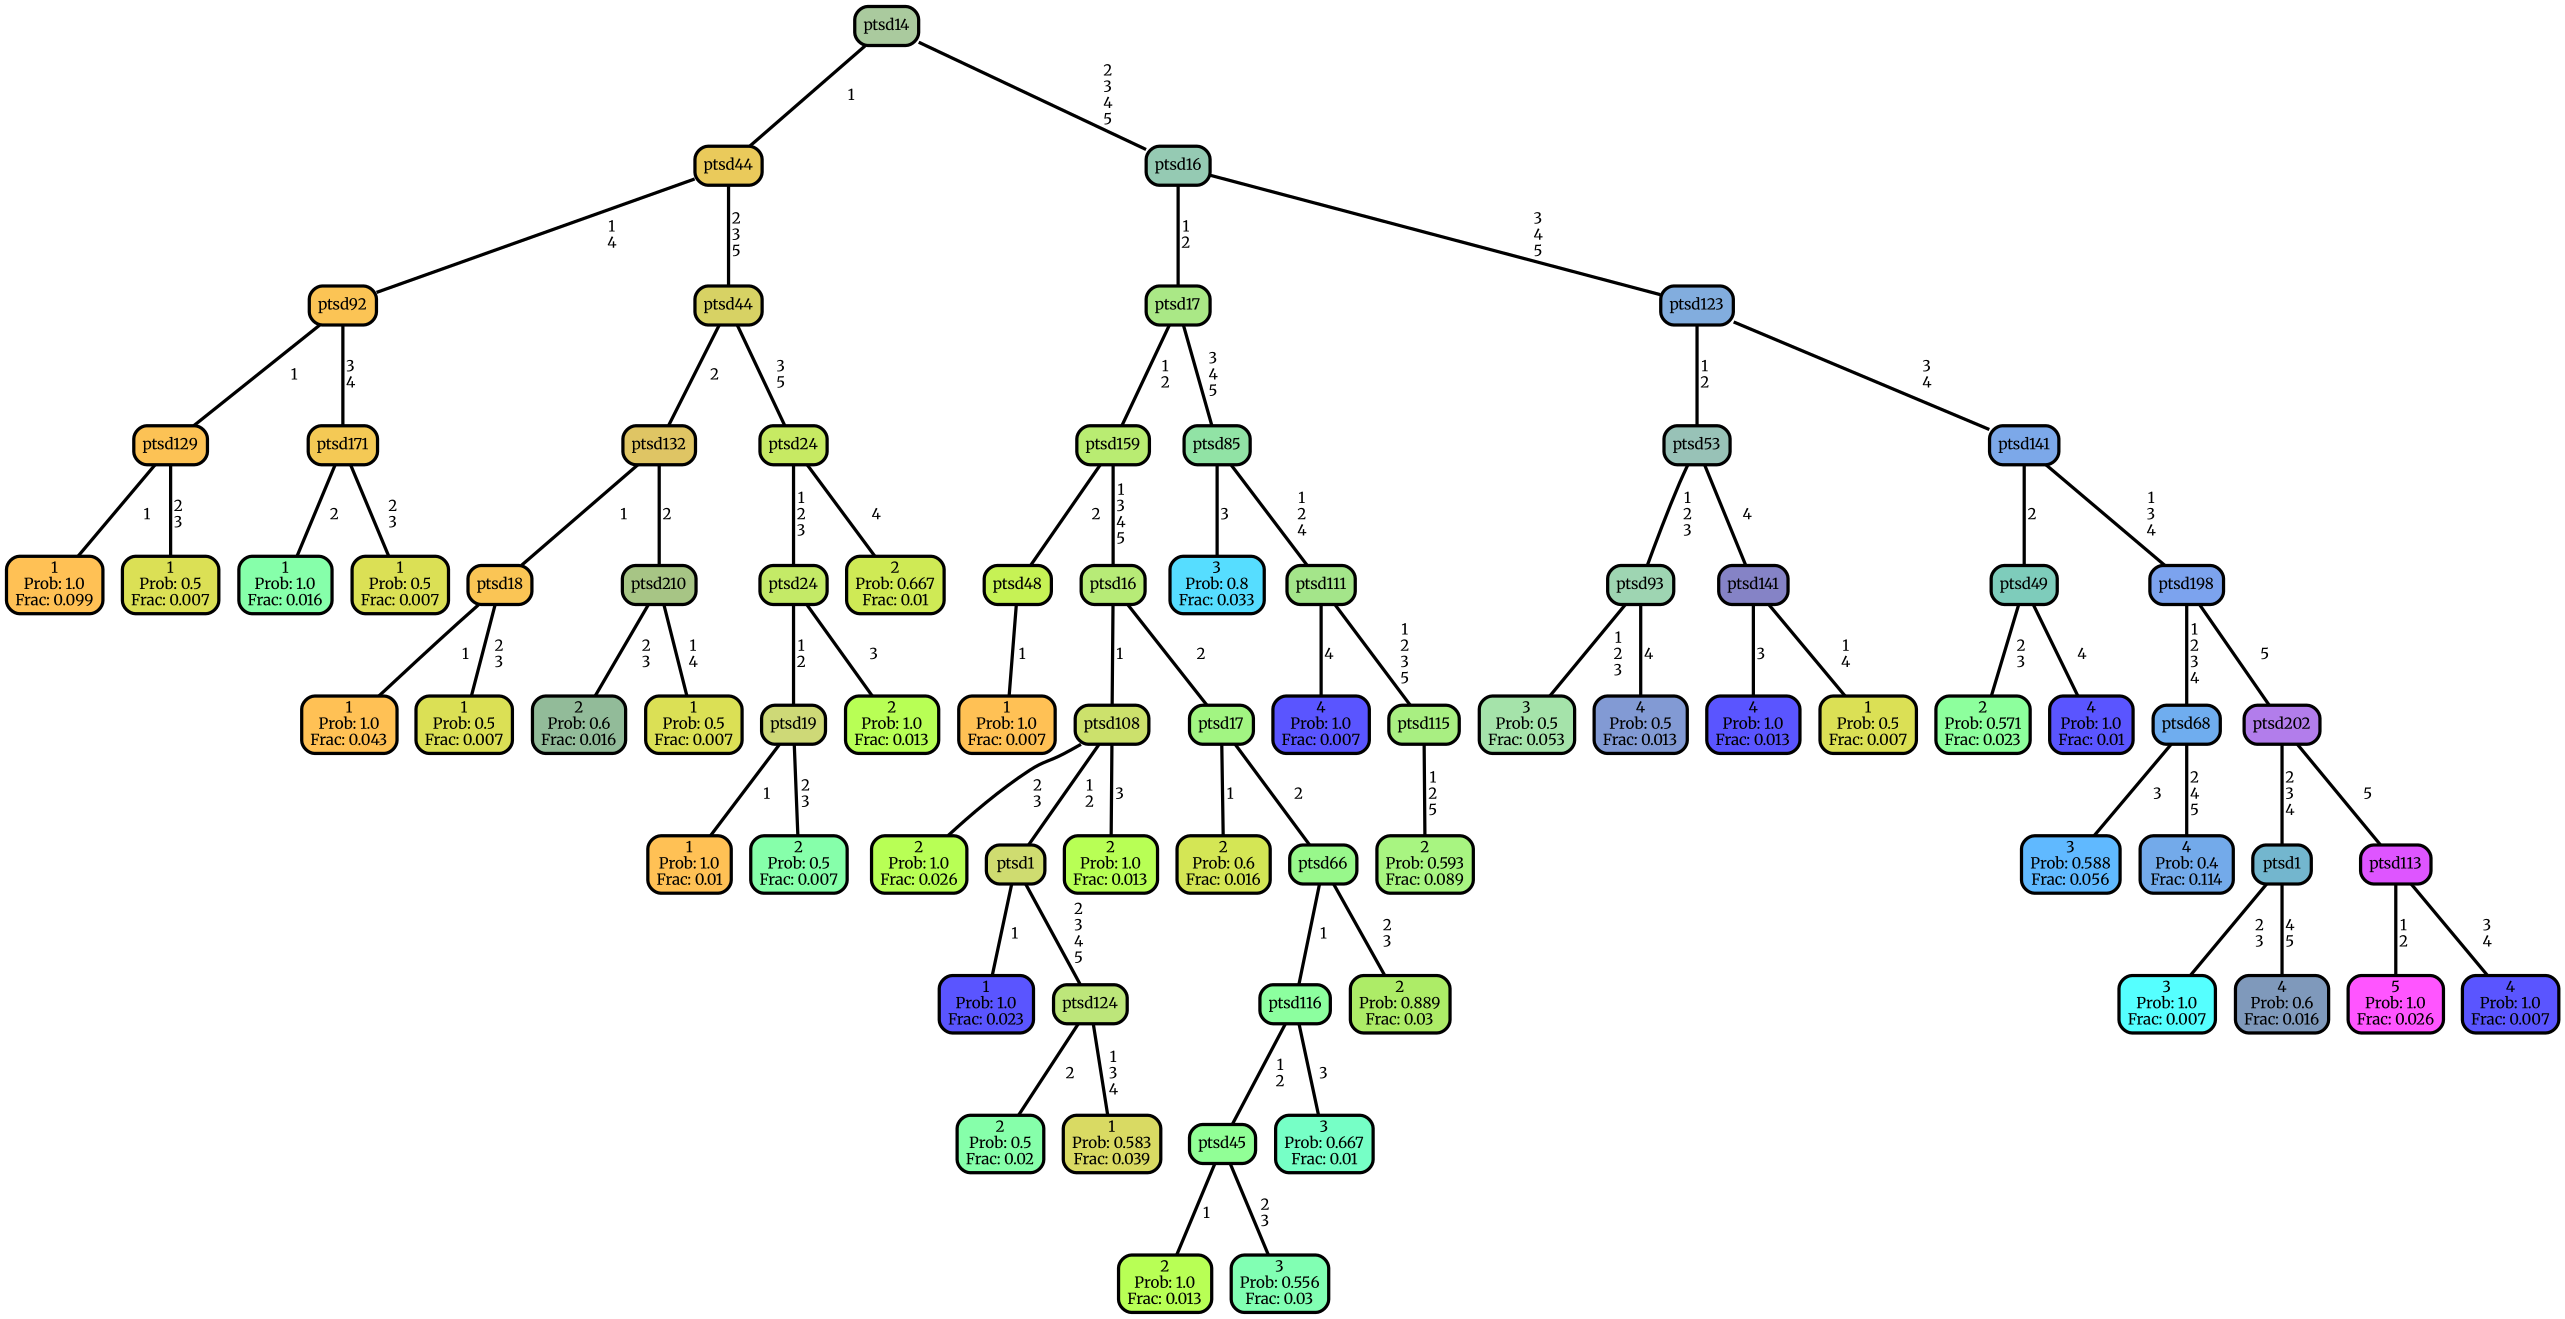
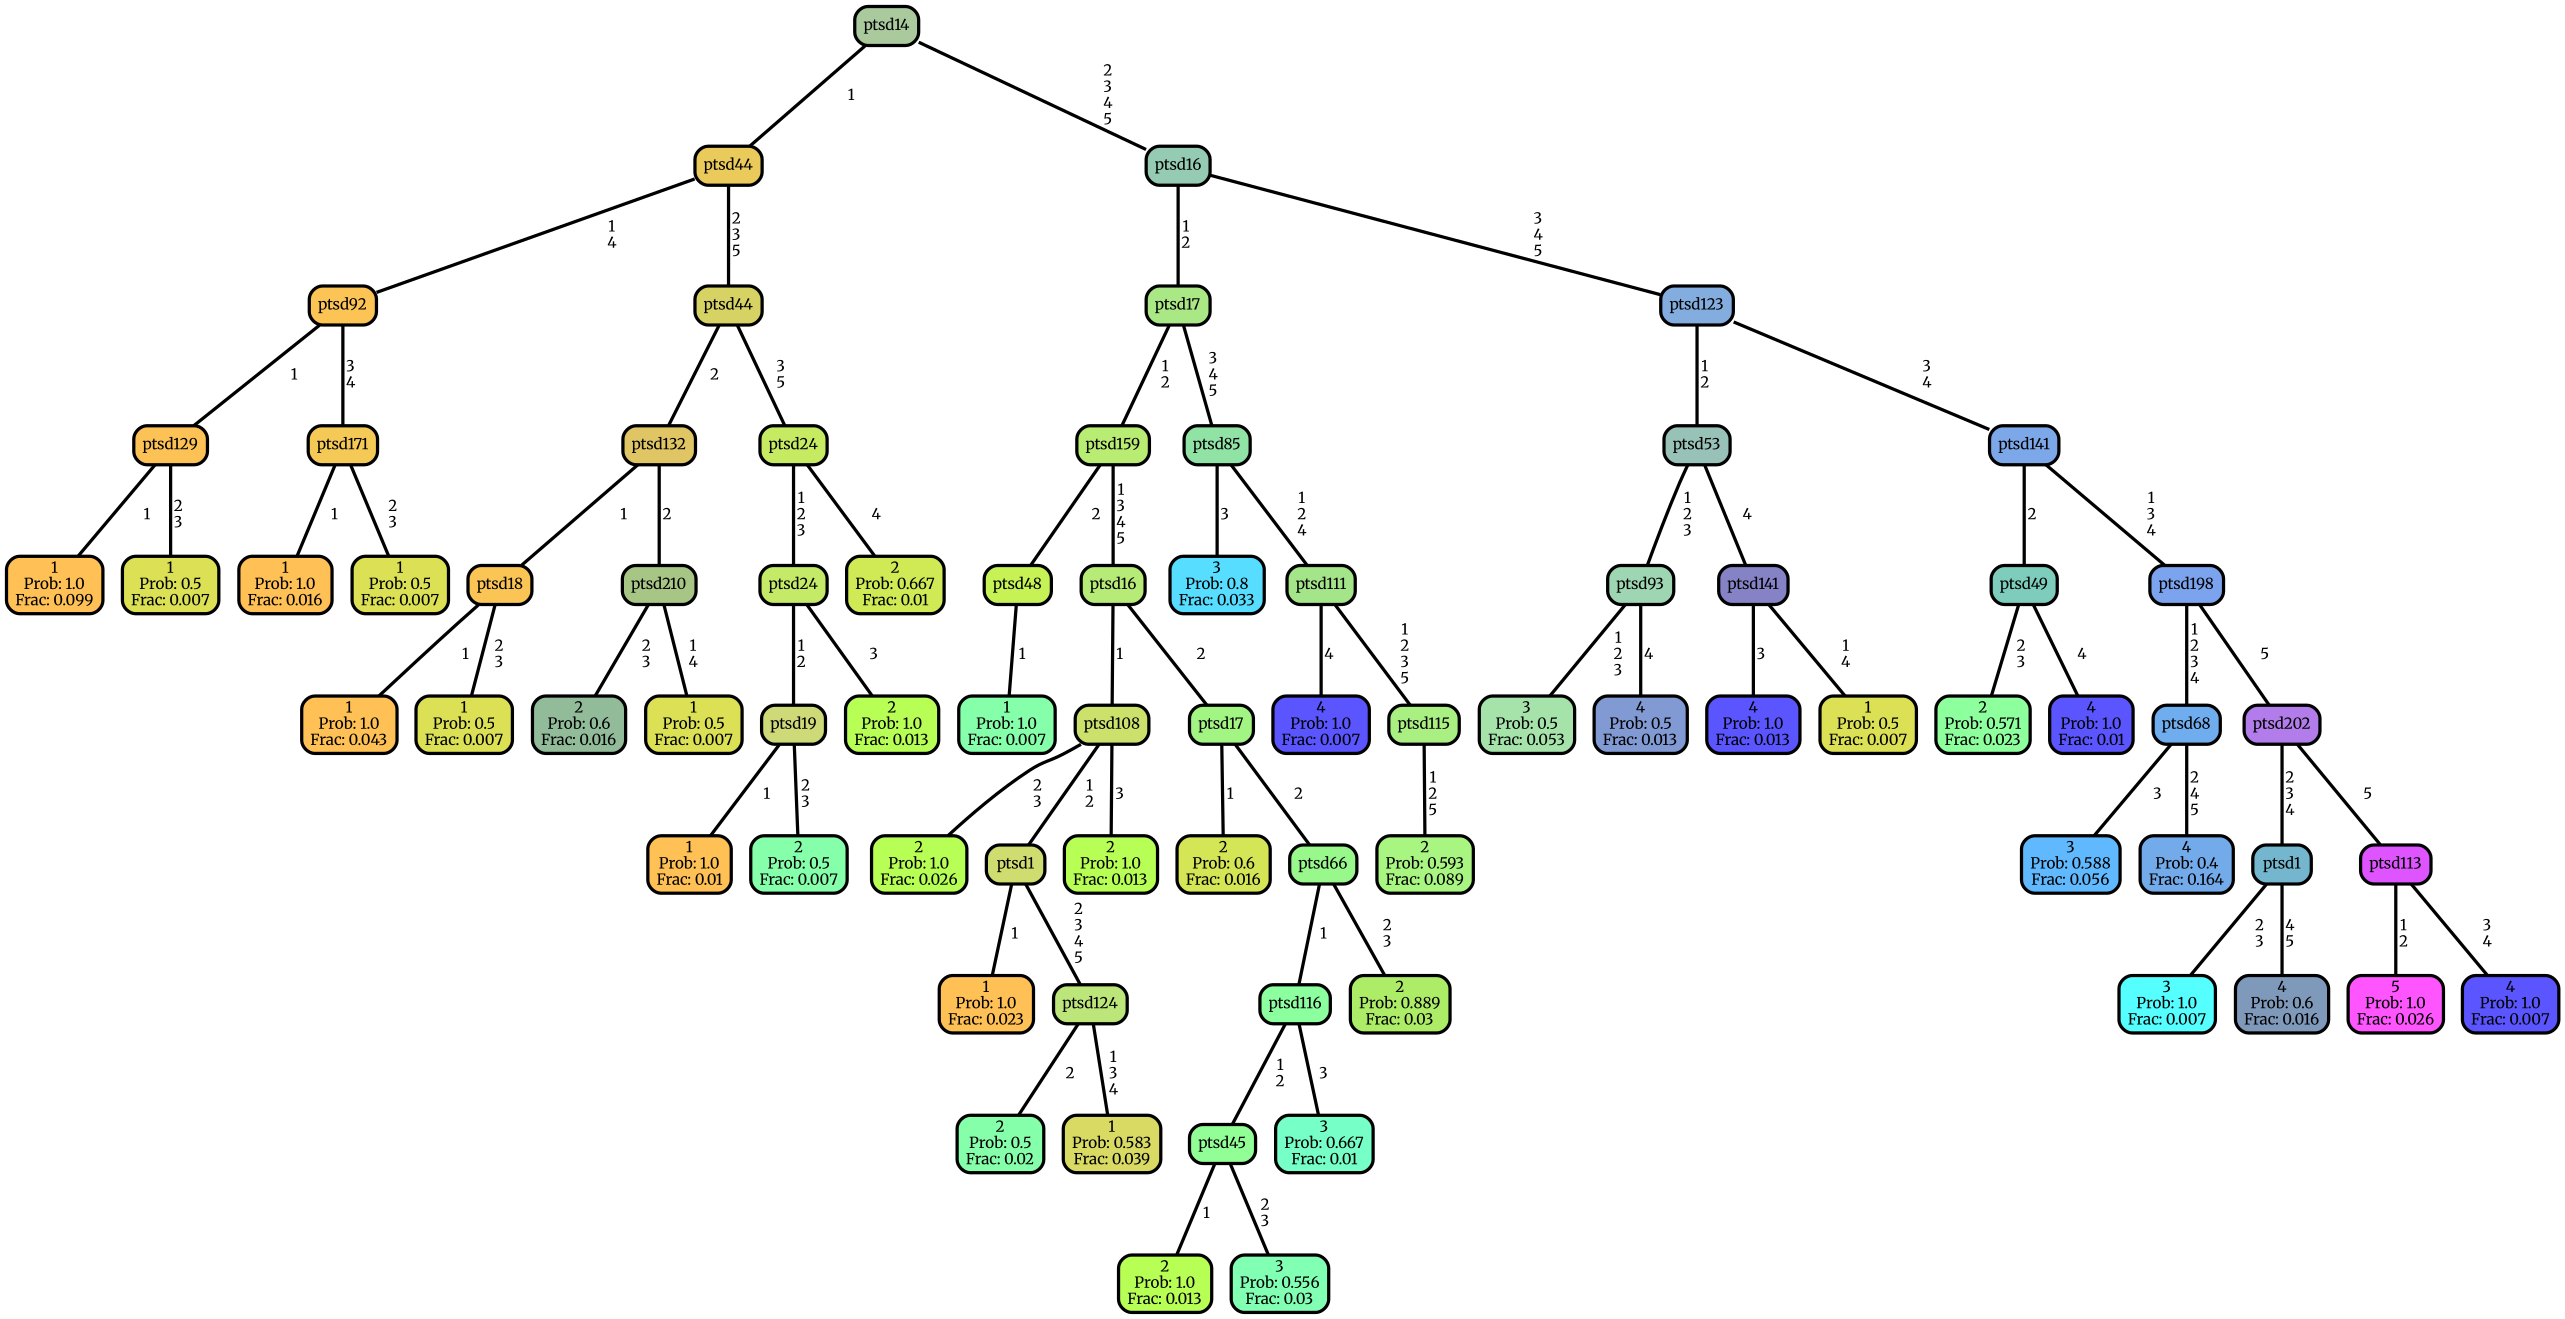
(333, 515) -> (333, 515)
(285, 585) -> (285, 585)
(1007, 725) -> (1007, 725)
(2187, 864) -> (2187, 864)
(986, 1004) -> (986, 1004)
